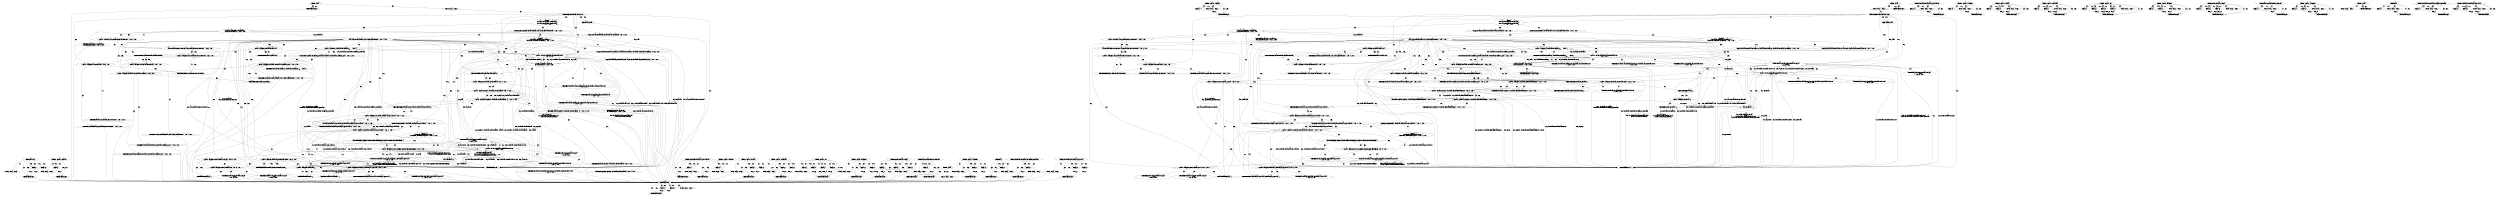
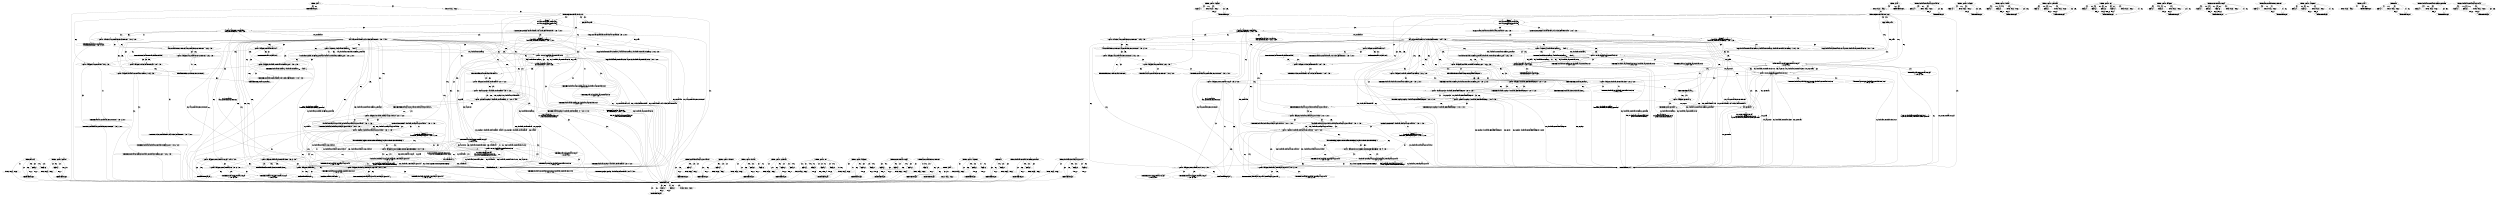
(377, 161) -> none
